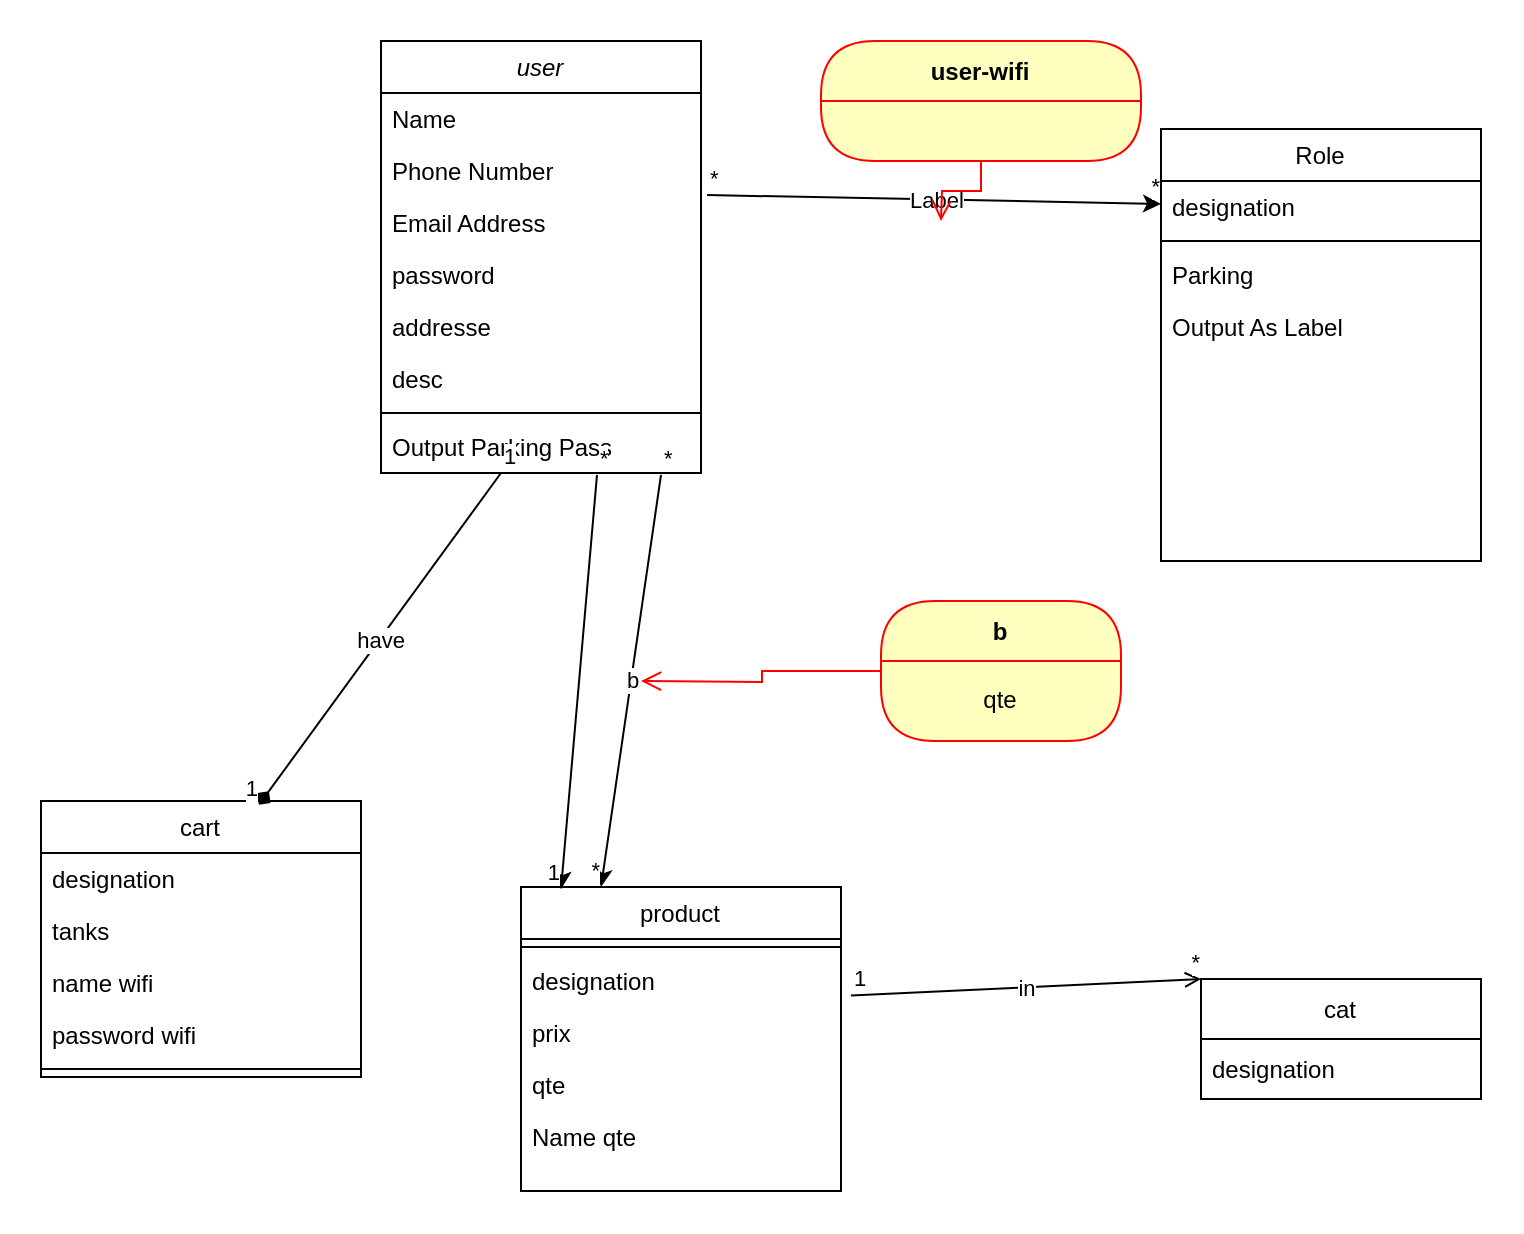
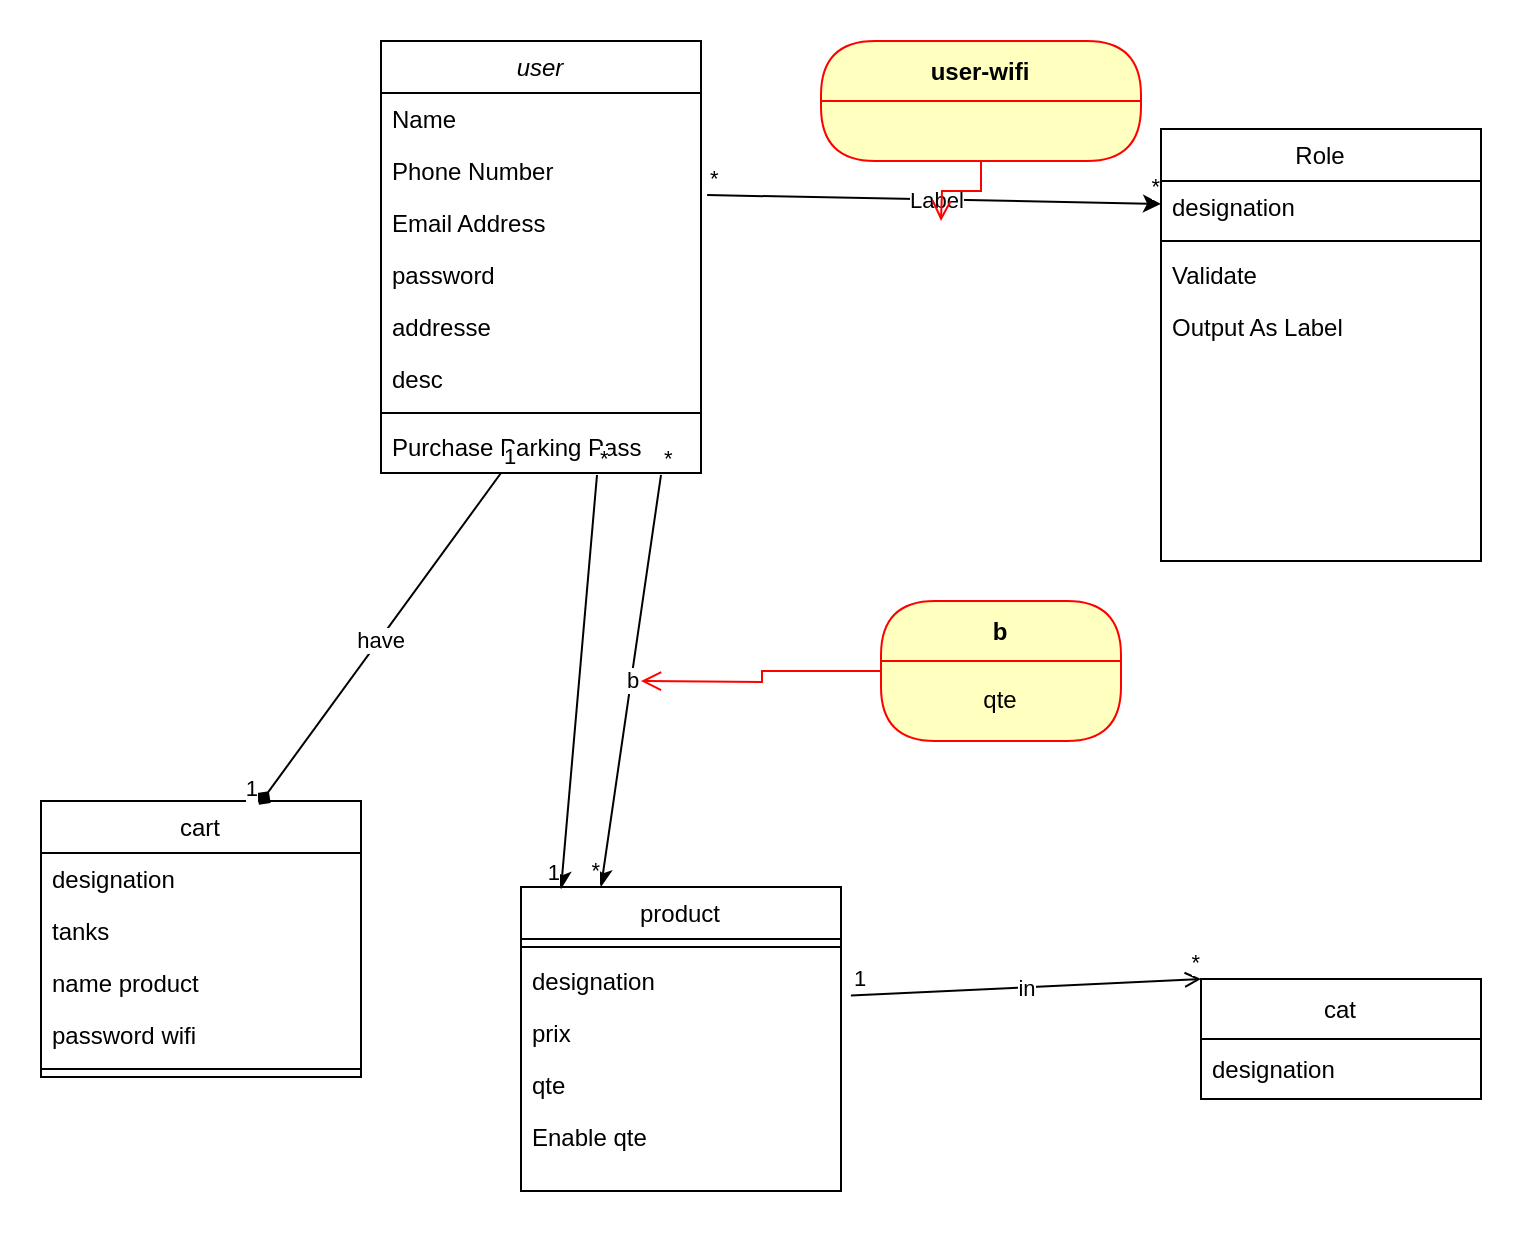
(1216, 276) -> (1220, 276)
(510, 448) -> (524, 448)
(103, 984) -> (130, 984)
(583, 1138) -> (593, 1138)
